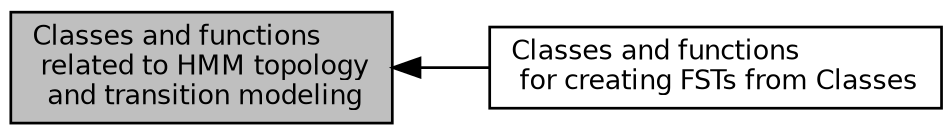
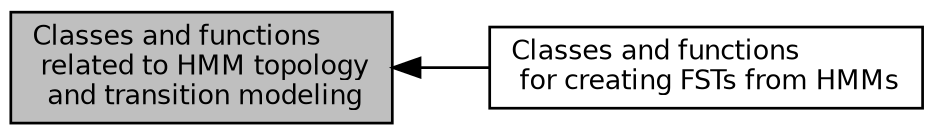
(716, 68) -> (706, 68)
